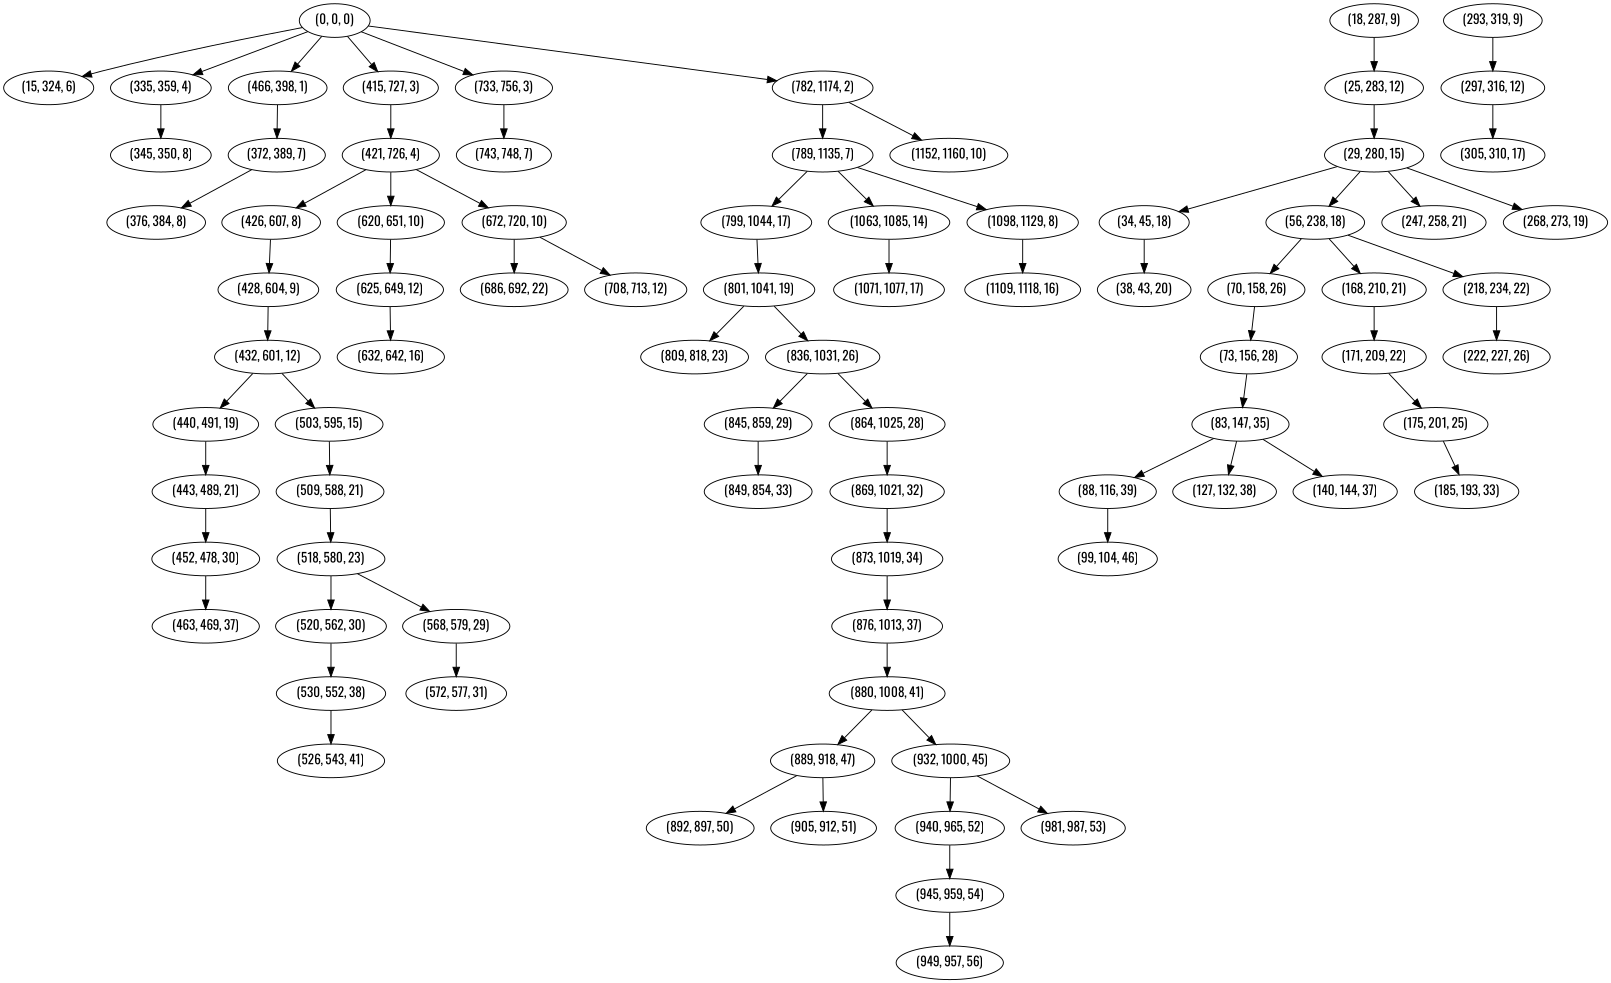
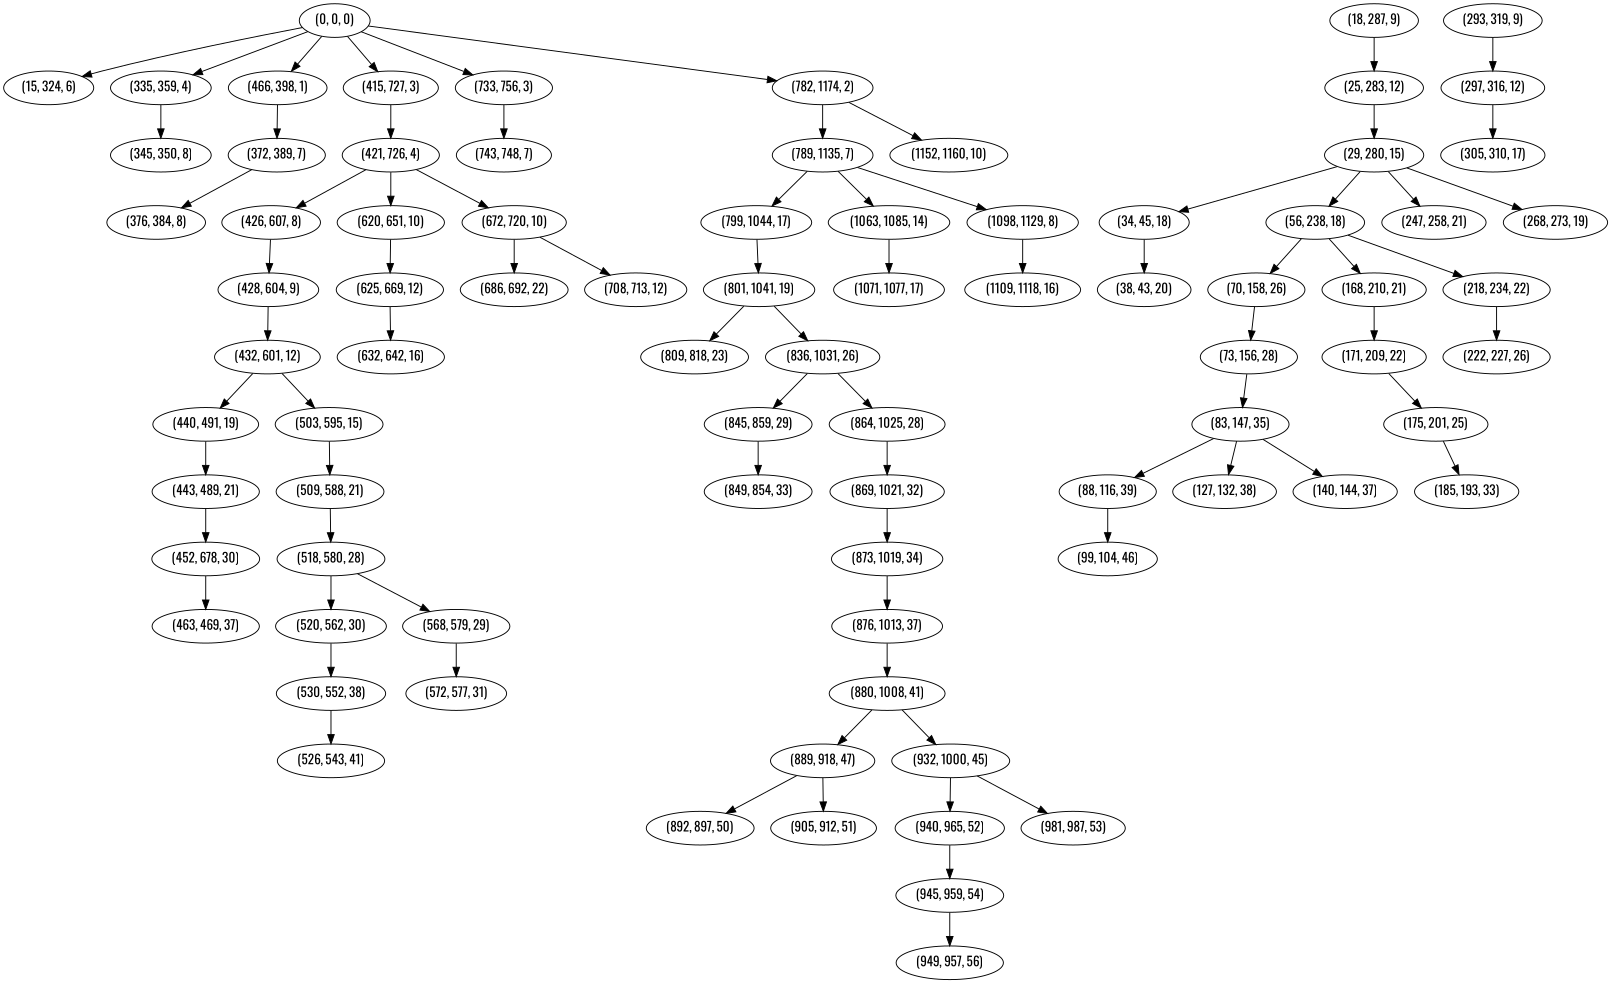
(390, 290) -> (390, 290)
(206, 559) -> (206, 559)
(331, 559) -> (331, 559)
